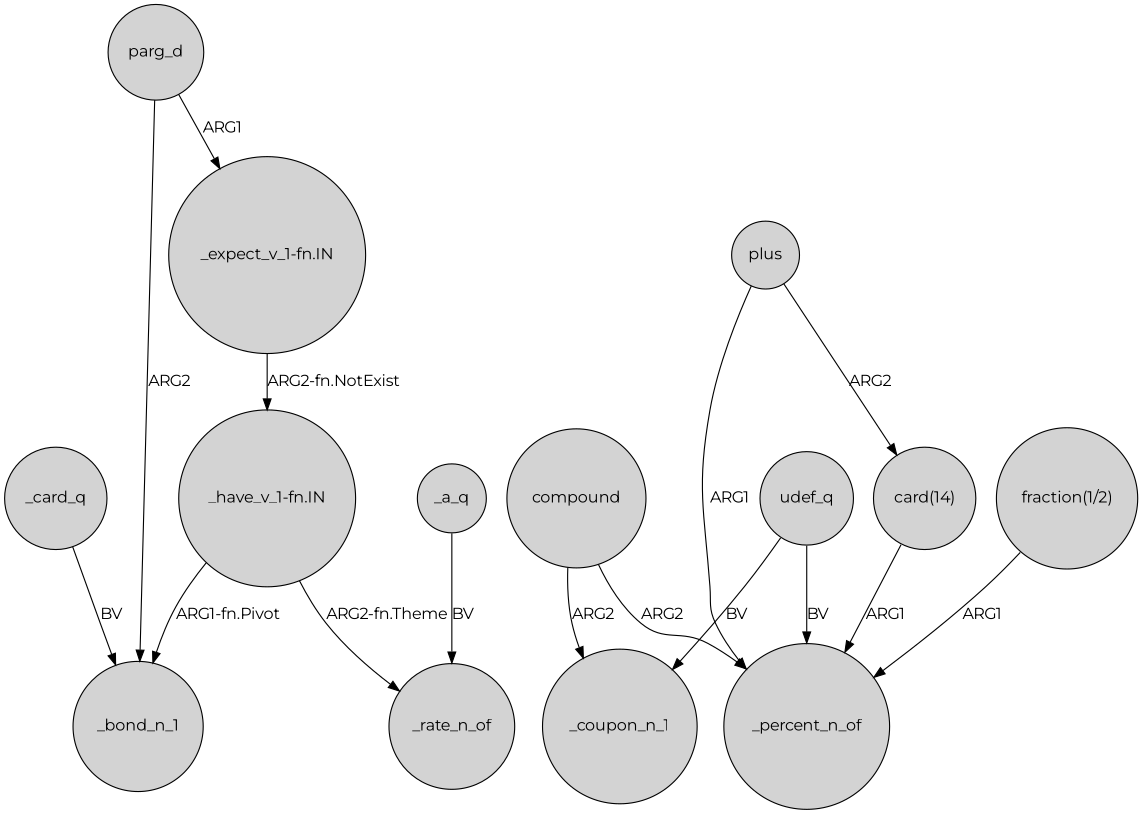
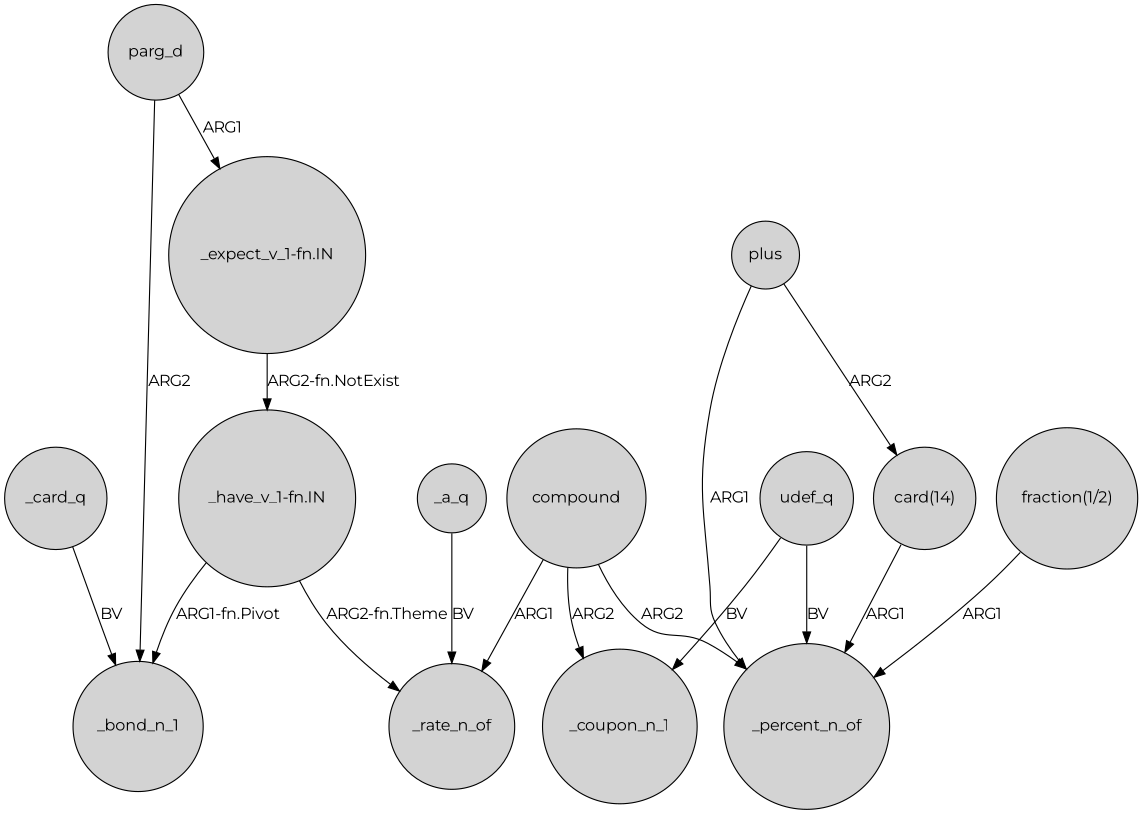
none -> (515, 610)
